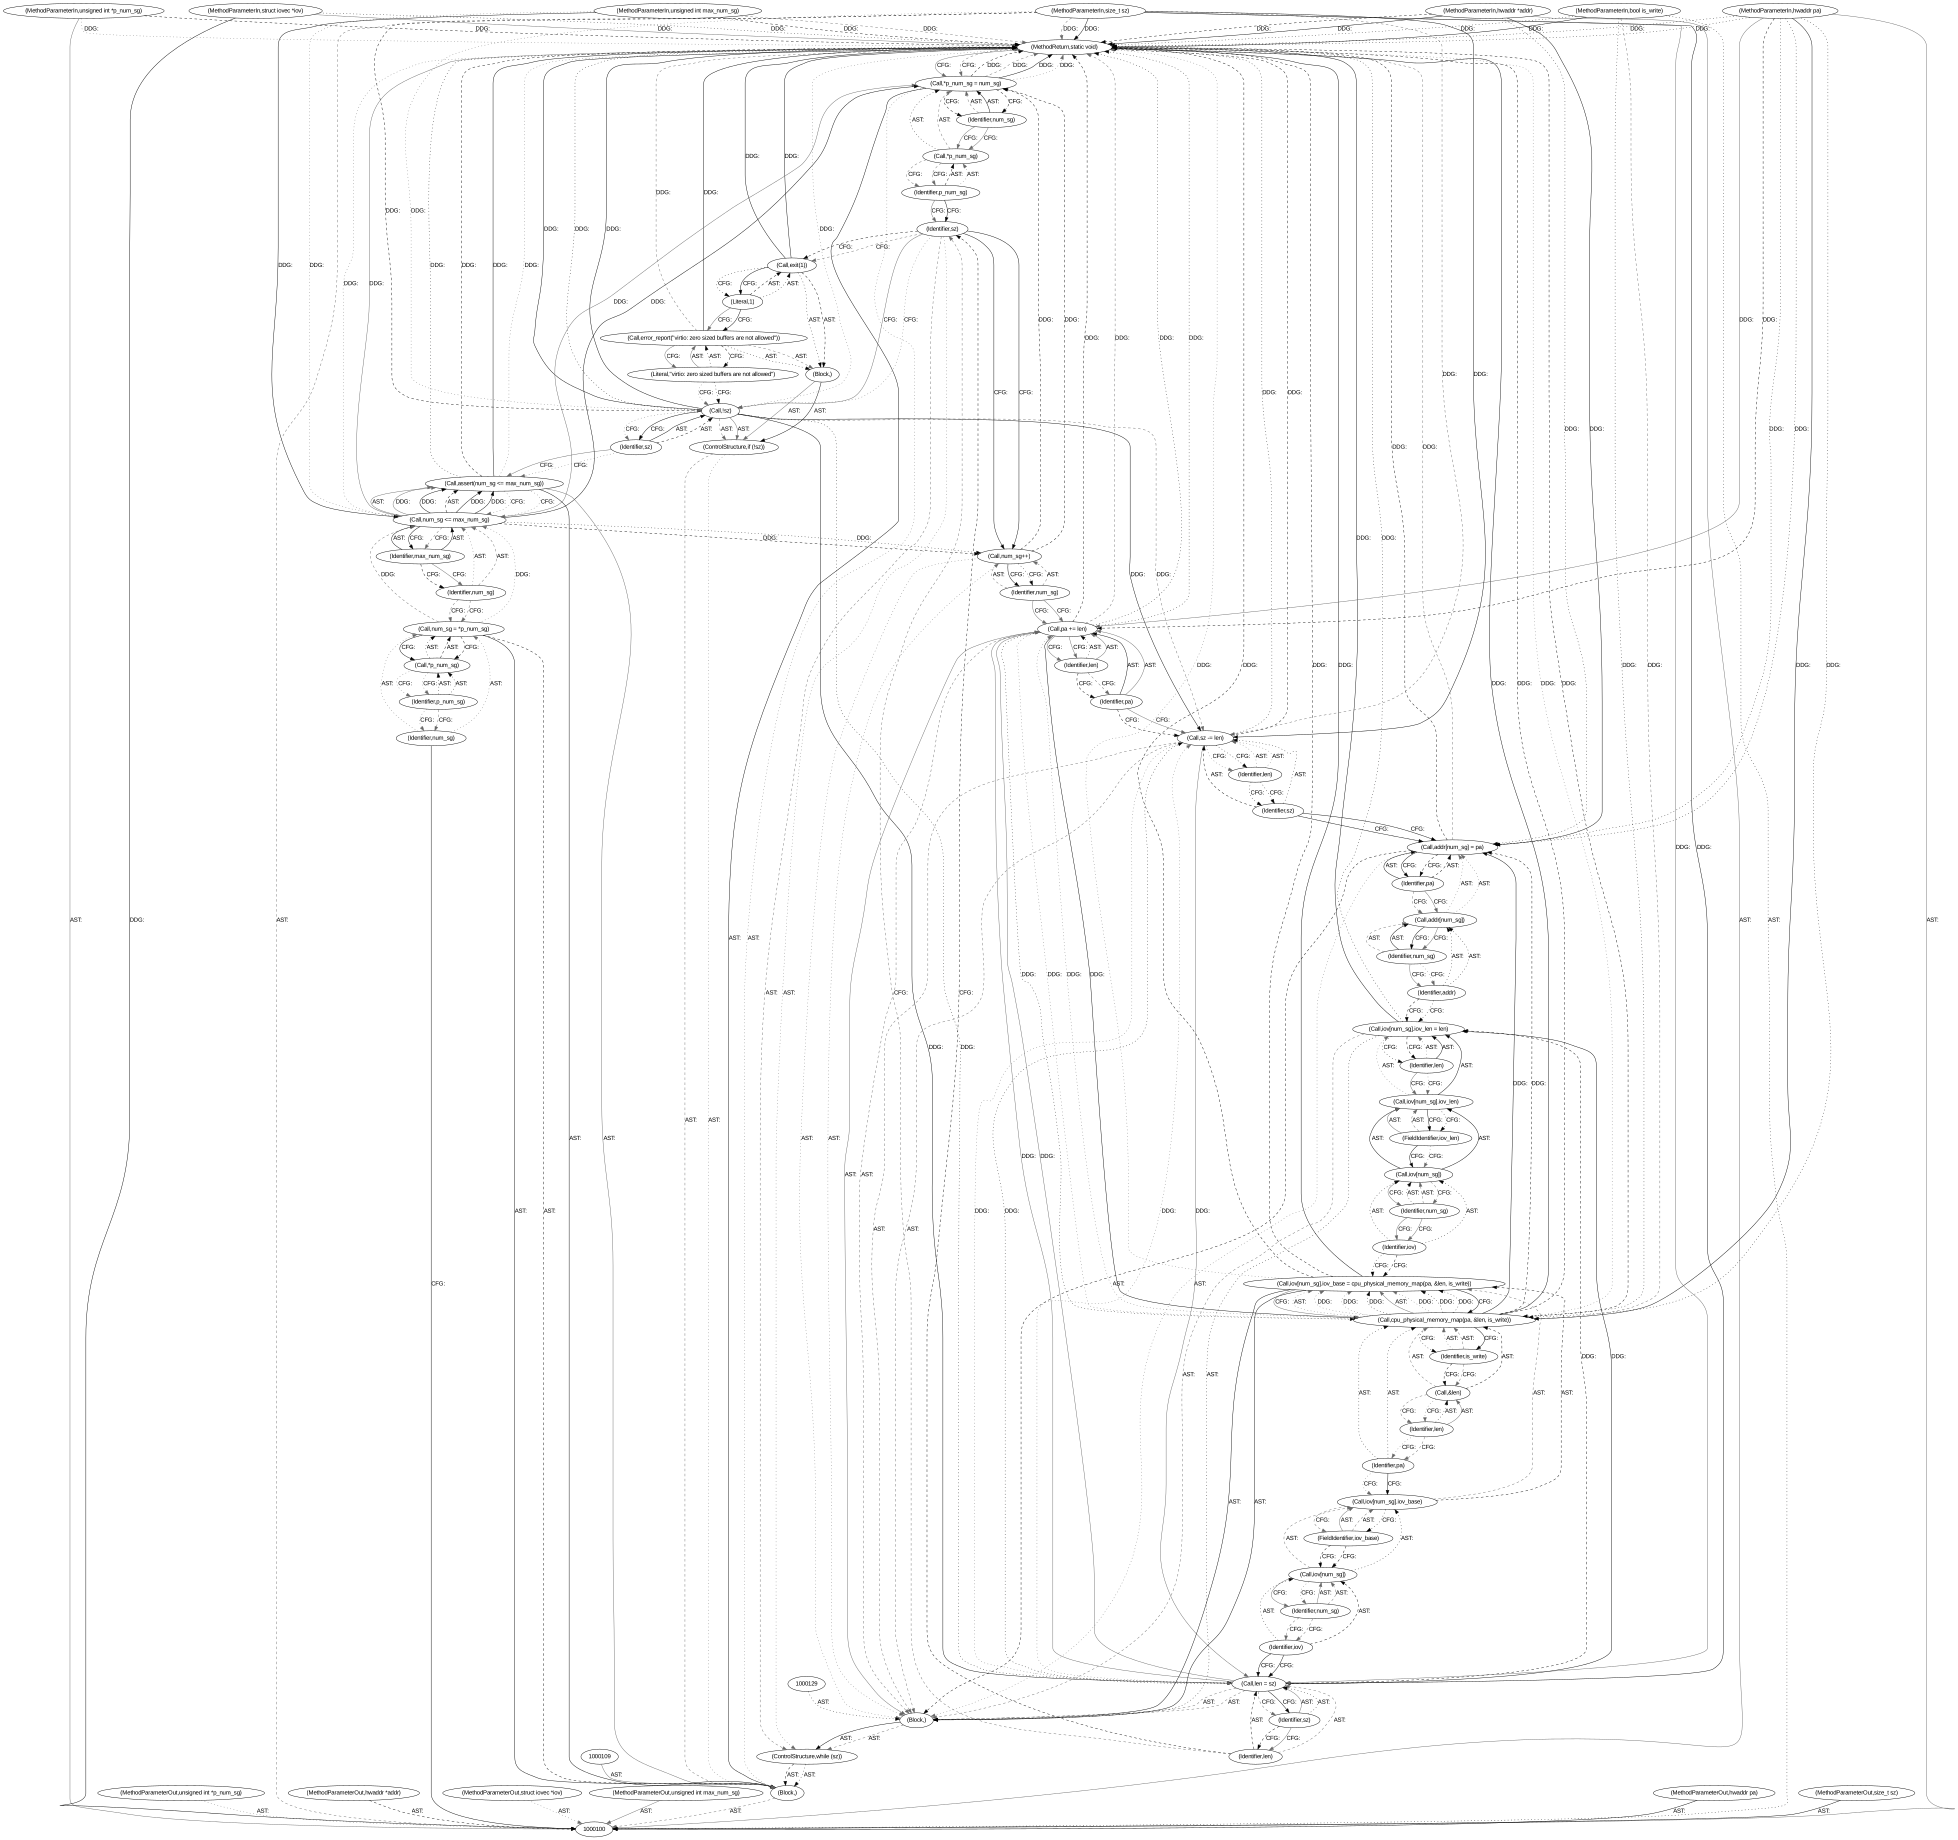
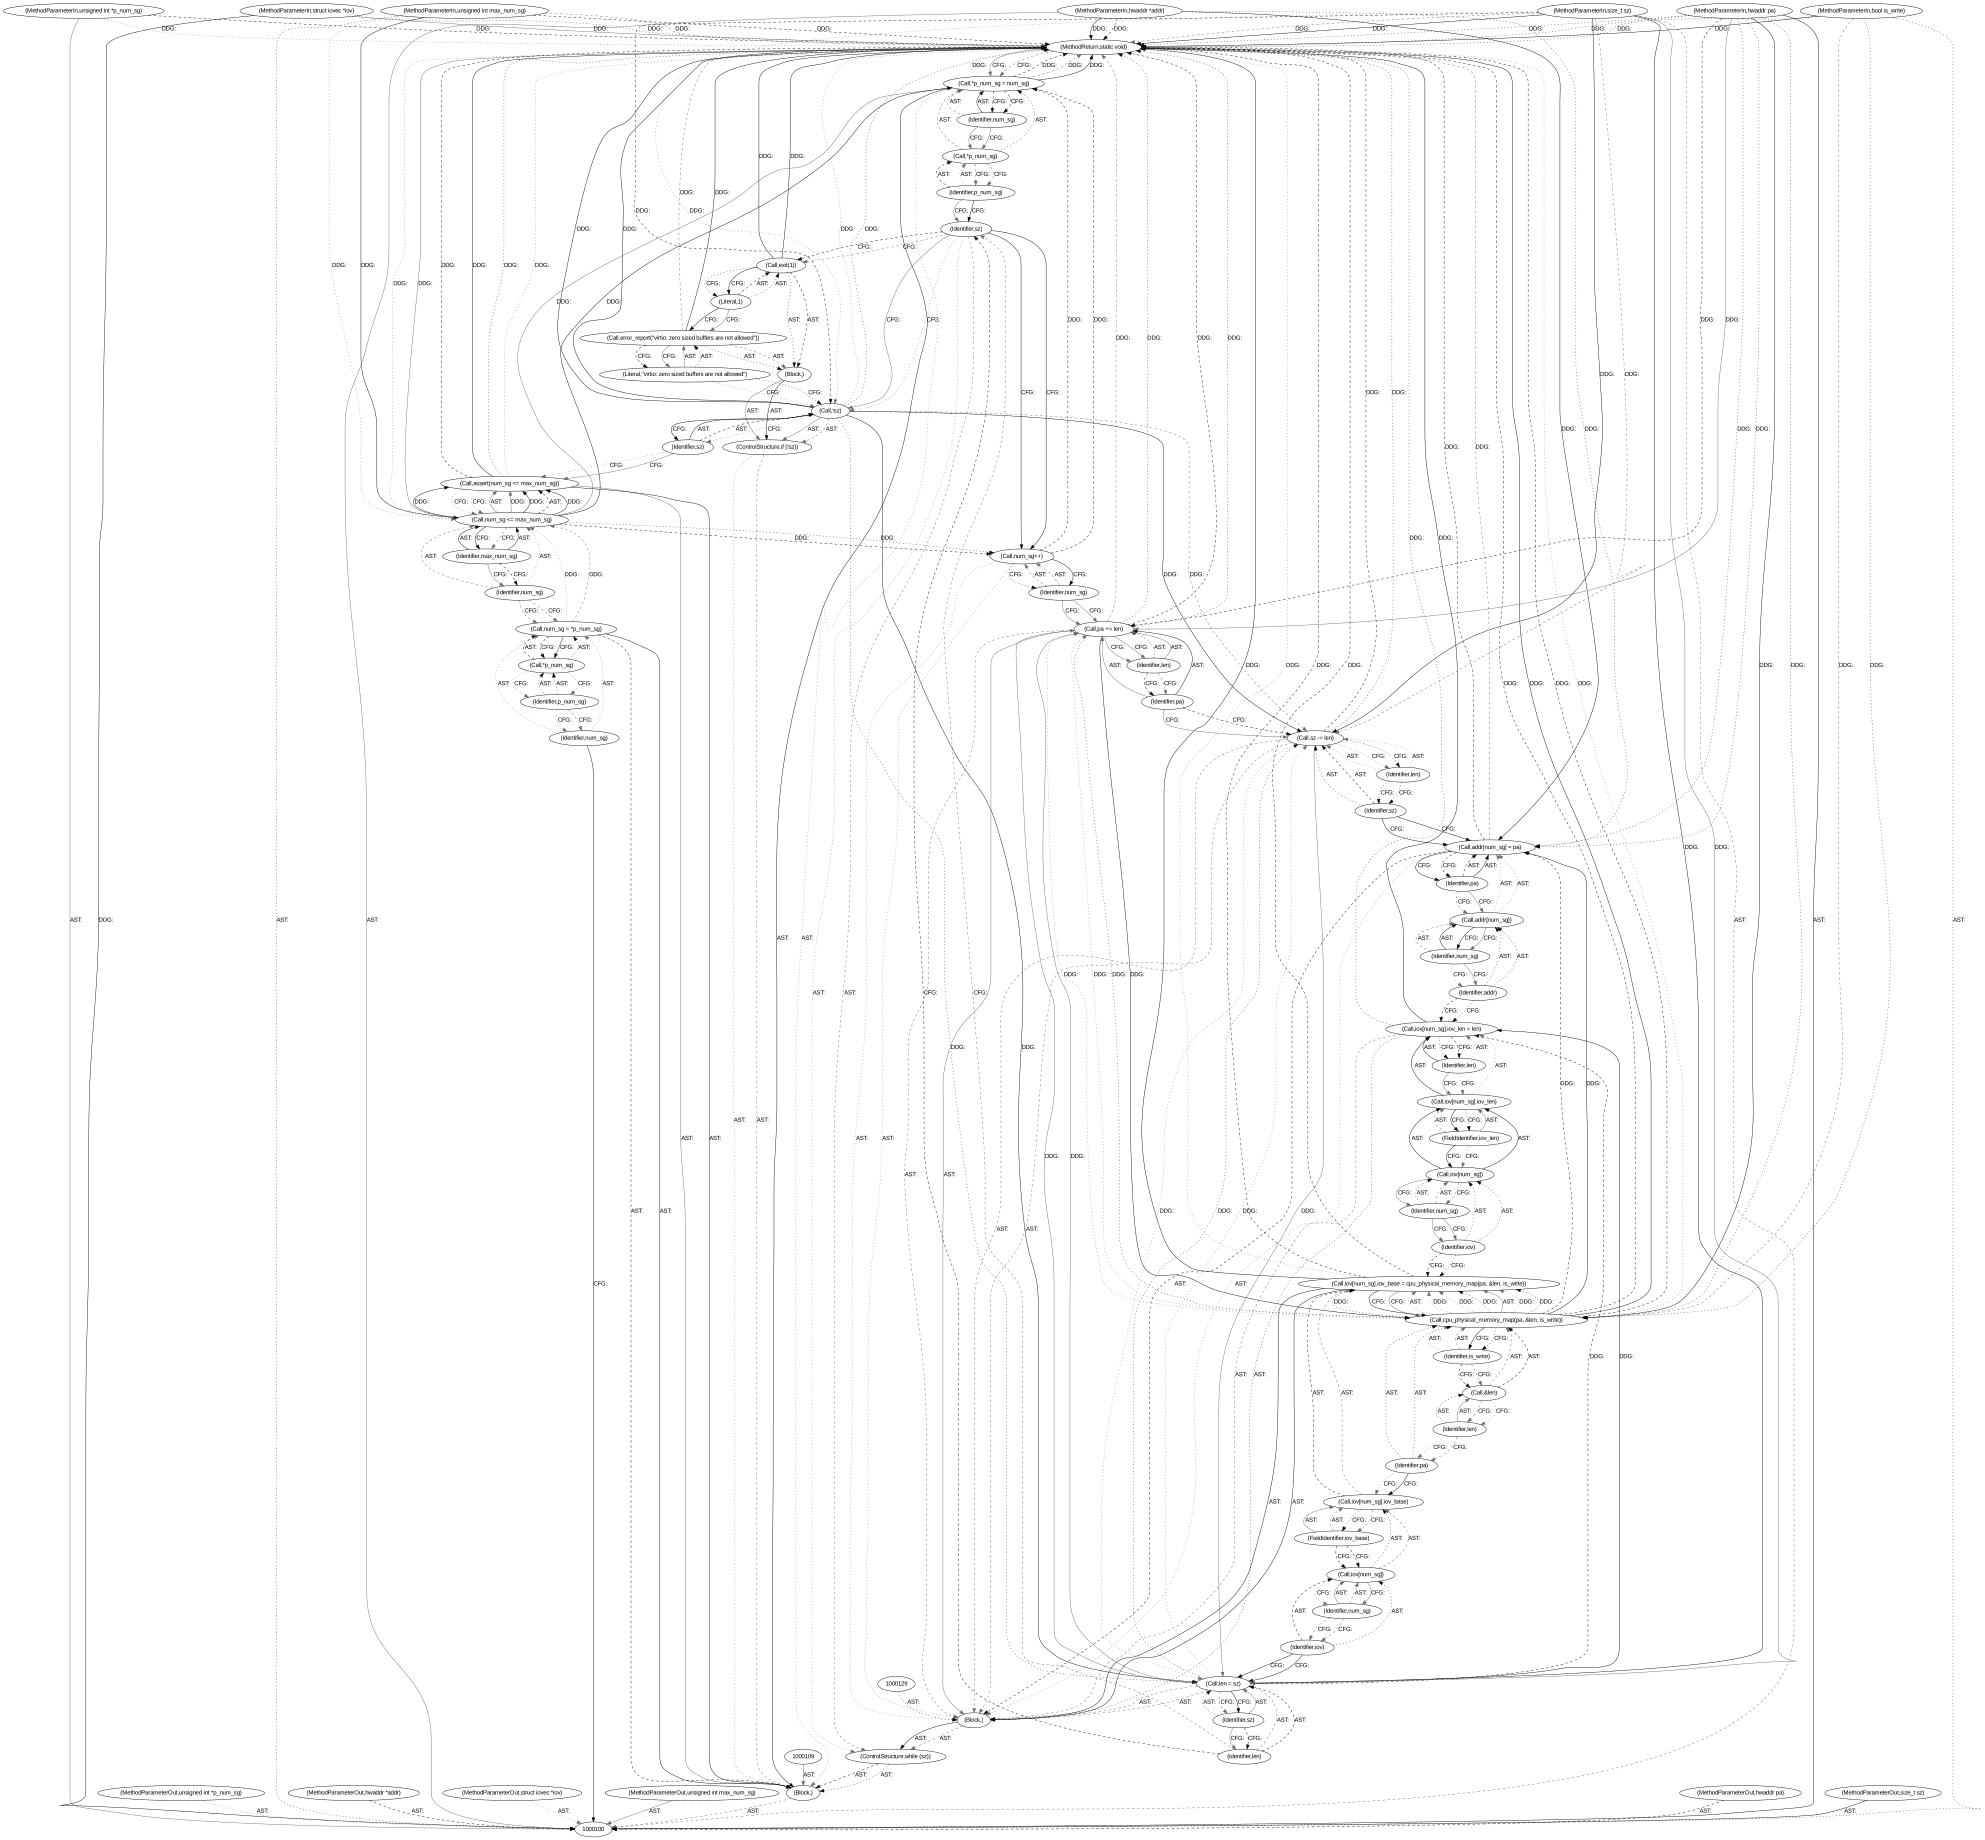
none -> (276, 1002)
(1927, 1554) -> (1813, 1498)
(1158, 1828) -> (1171, 1828)
